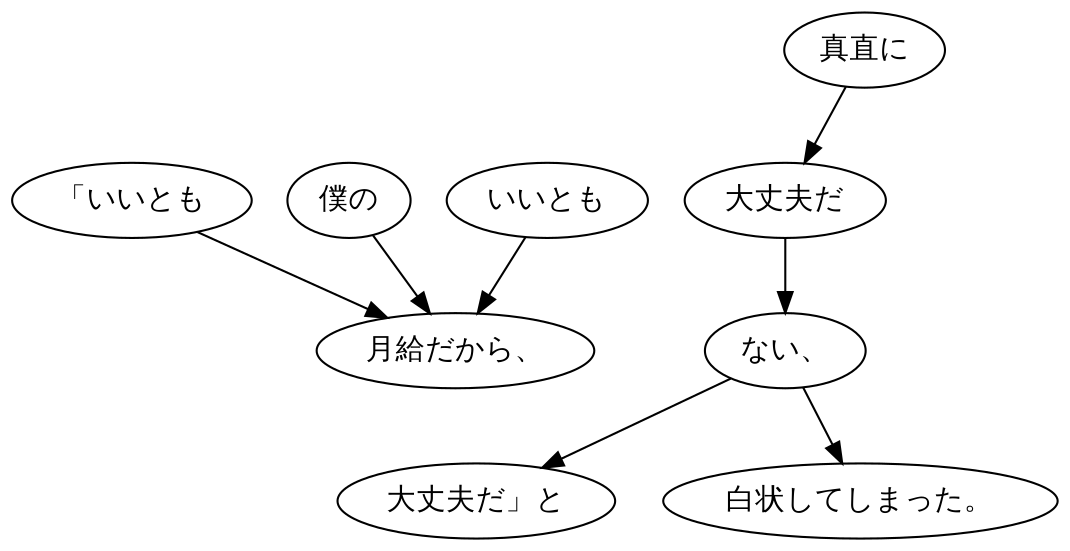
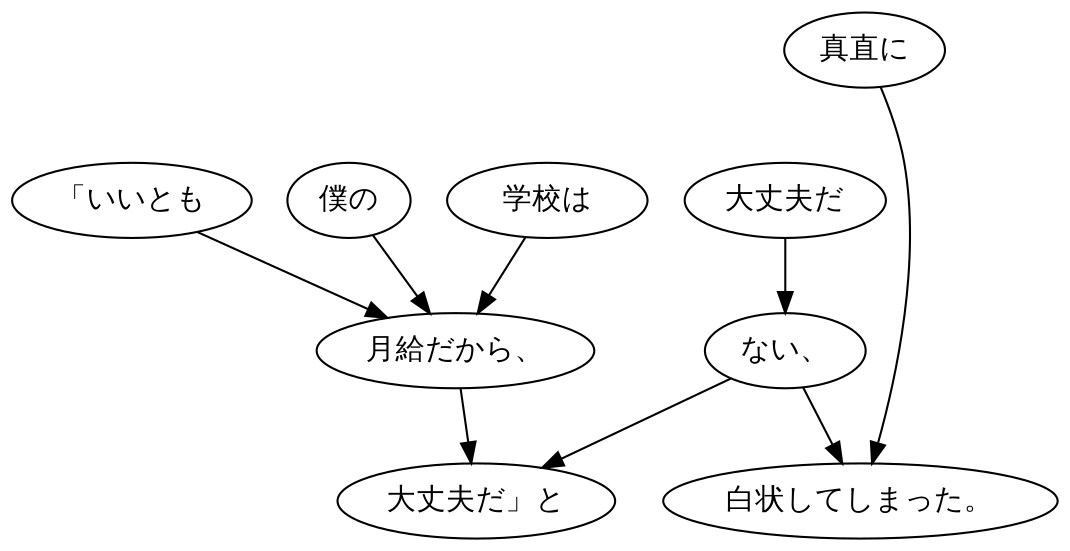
(830, 116) -> (909, 264)
(547, 200) -> (547, 200)
none -> (464, 416)
